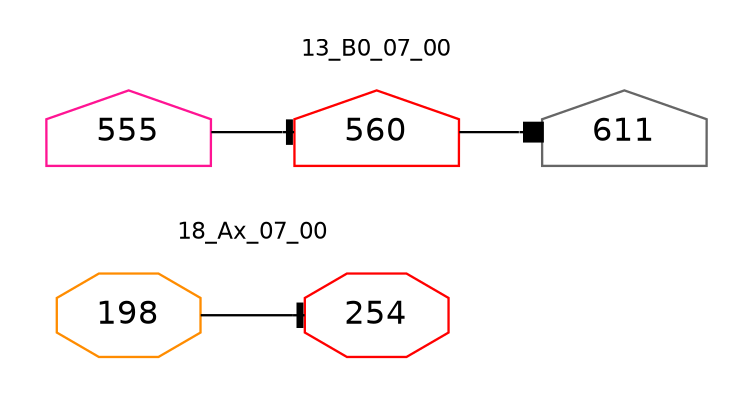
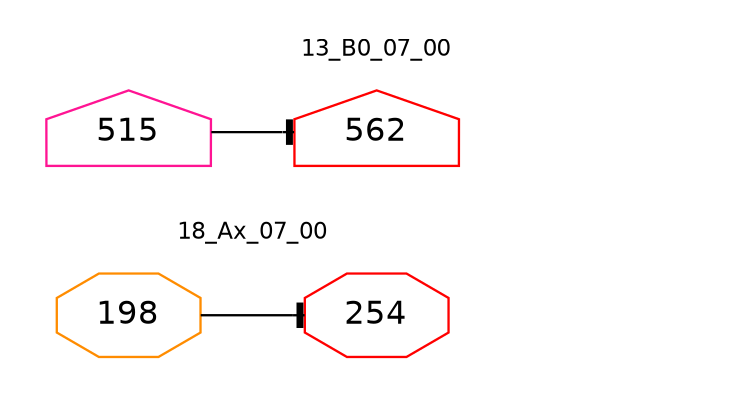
(129, 132) -> (129, 132)
(377, 132) -> (377, 132)
(624, 132) -> none
